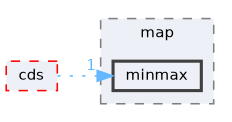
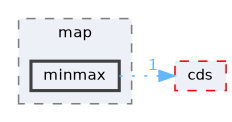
(77, 76) -> (141, 76)
